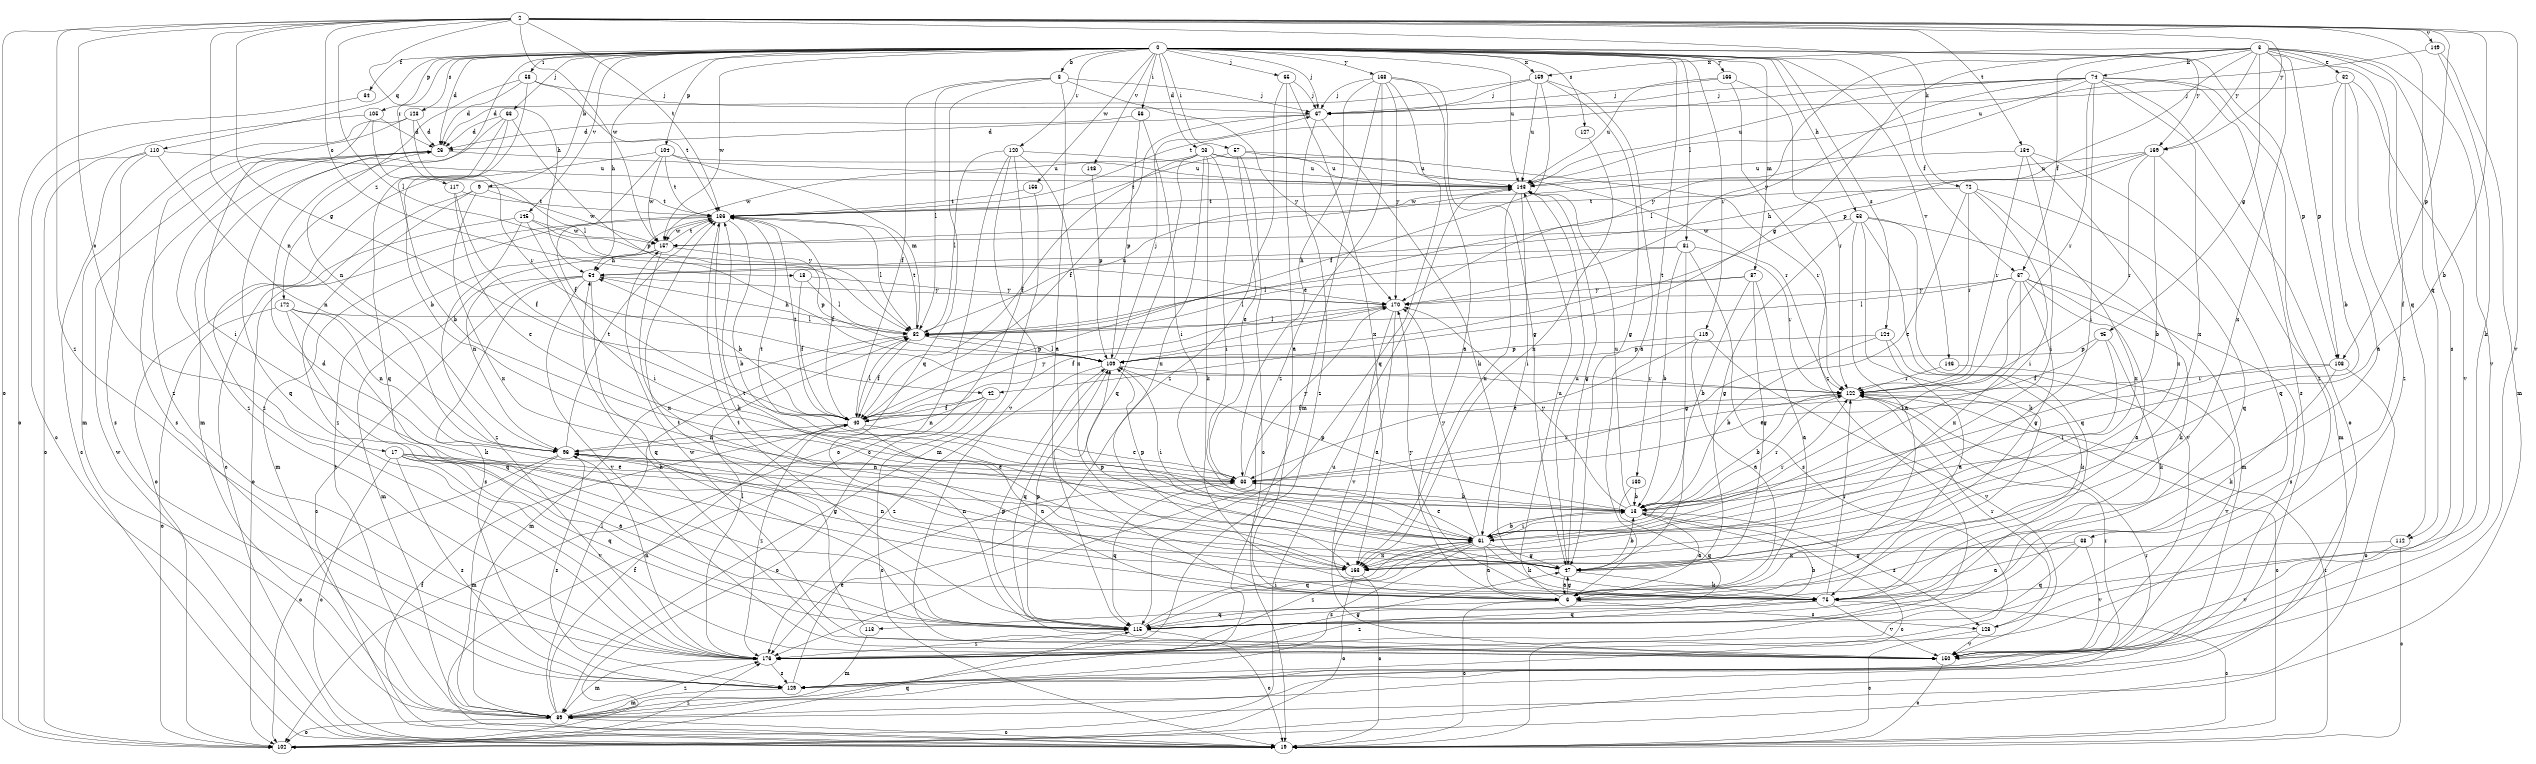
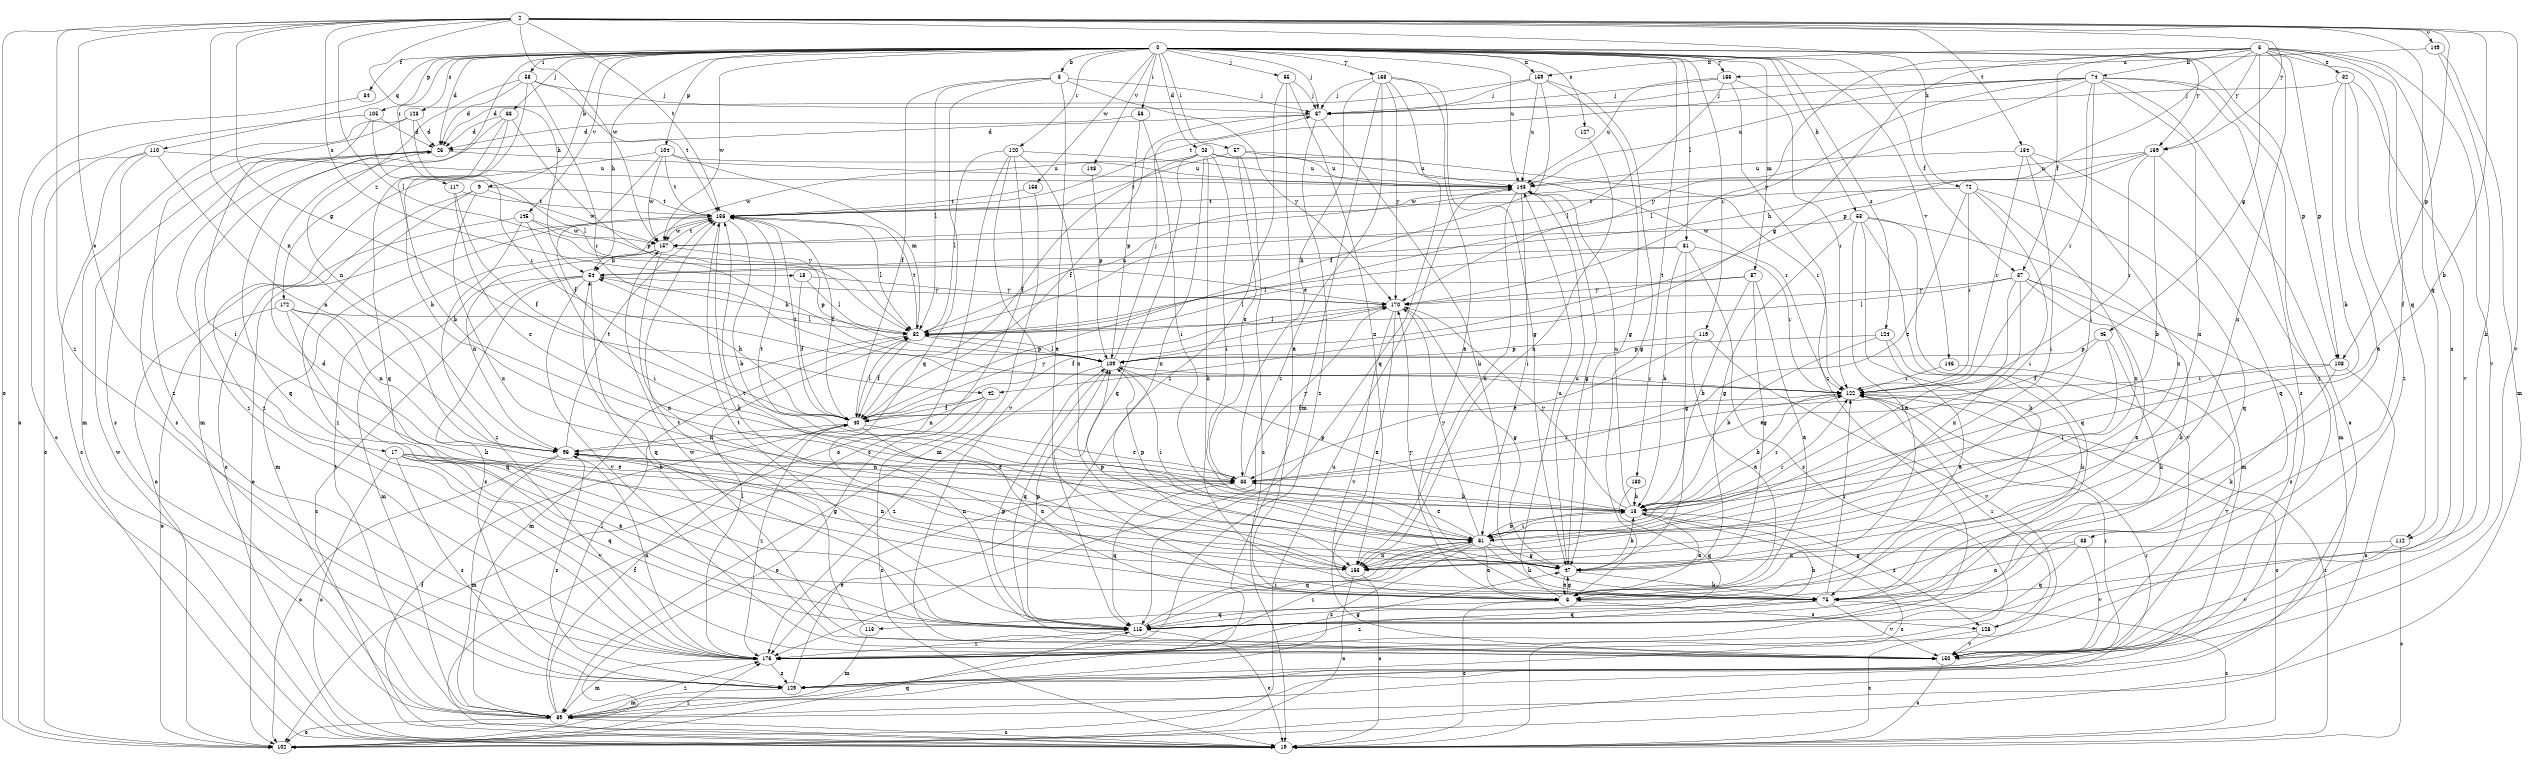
(1977, 109) -> (2066, 63)
none -> (1301, 240)
(1642, 350) -> (1642, 350)
none -> (966, 362)
(1897, 521) -> (1499, 426)
